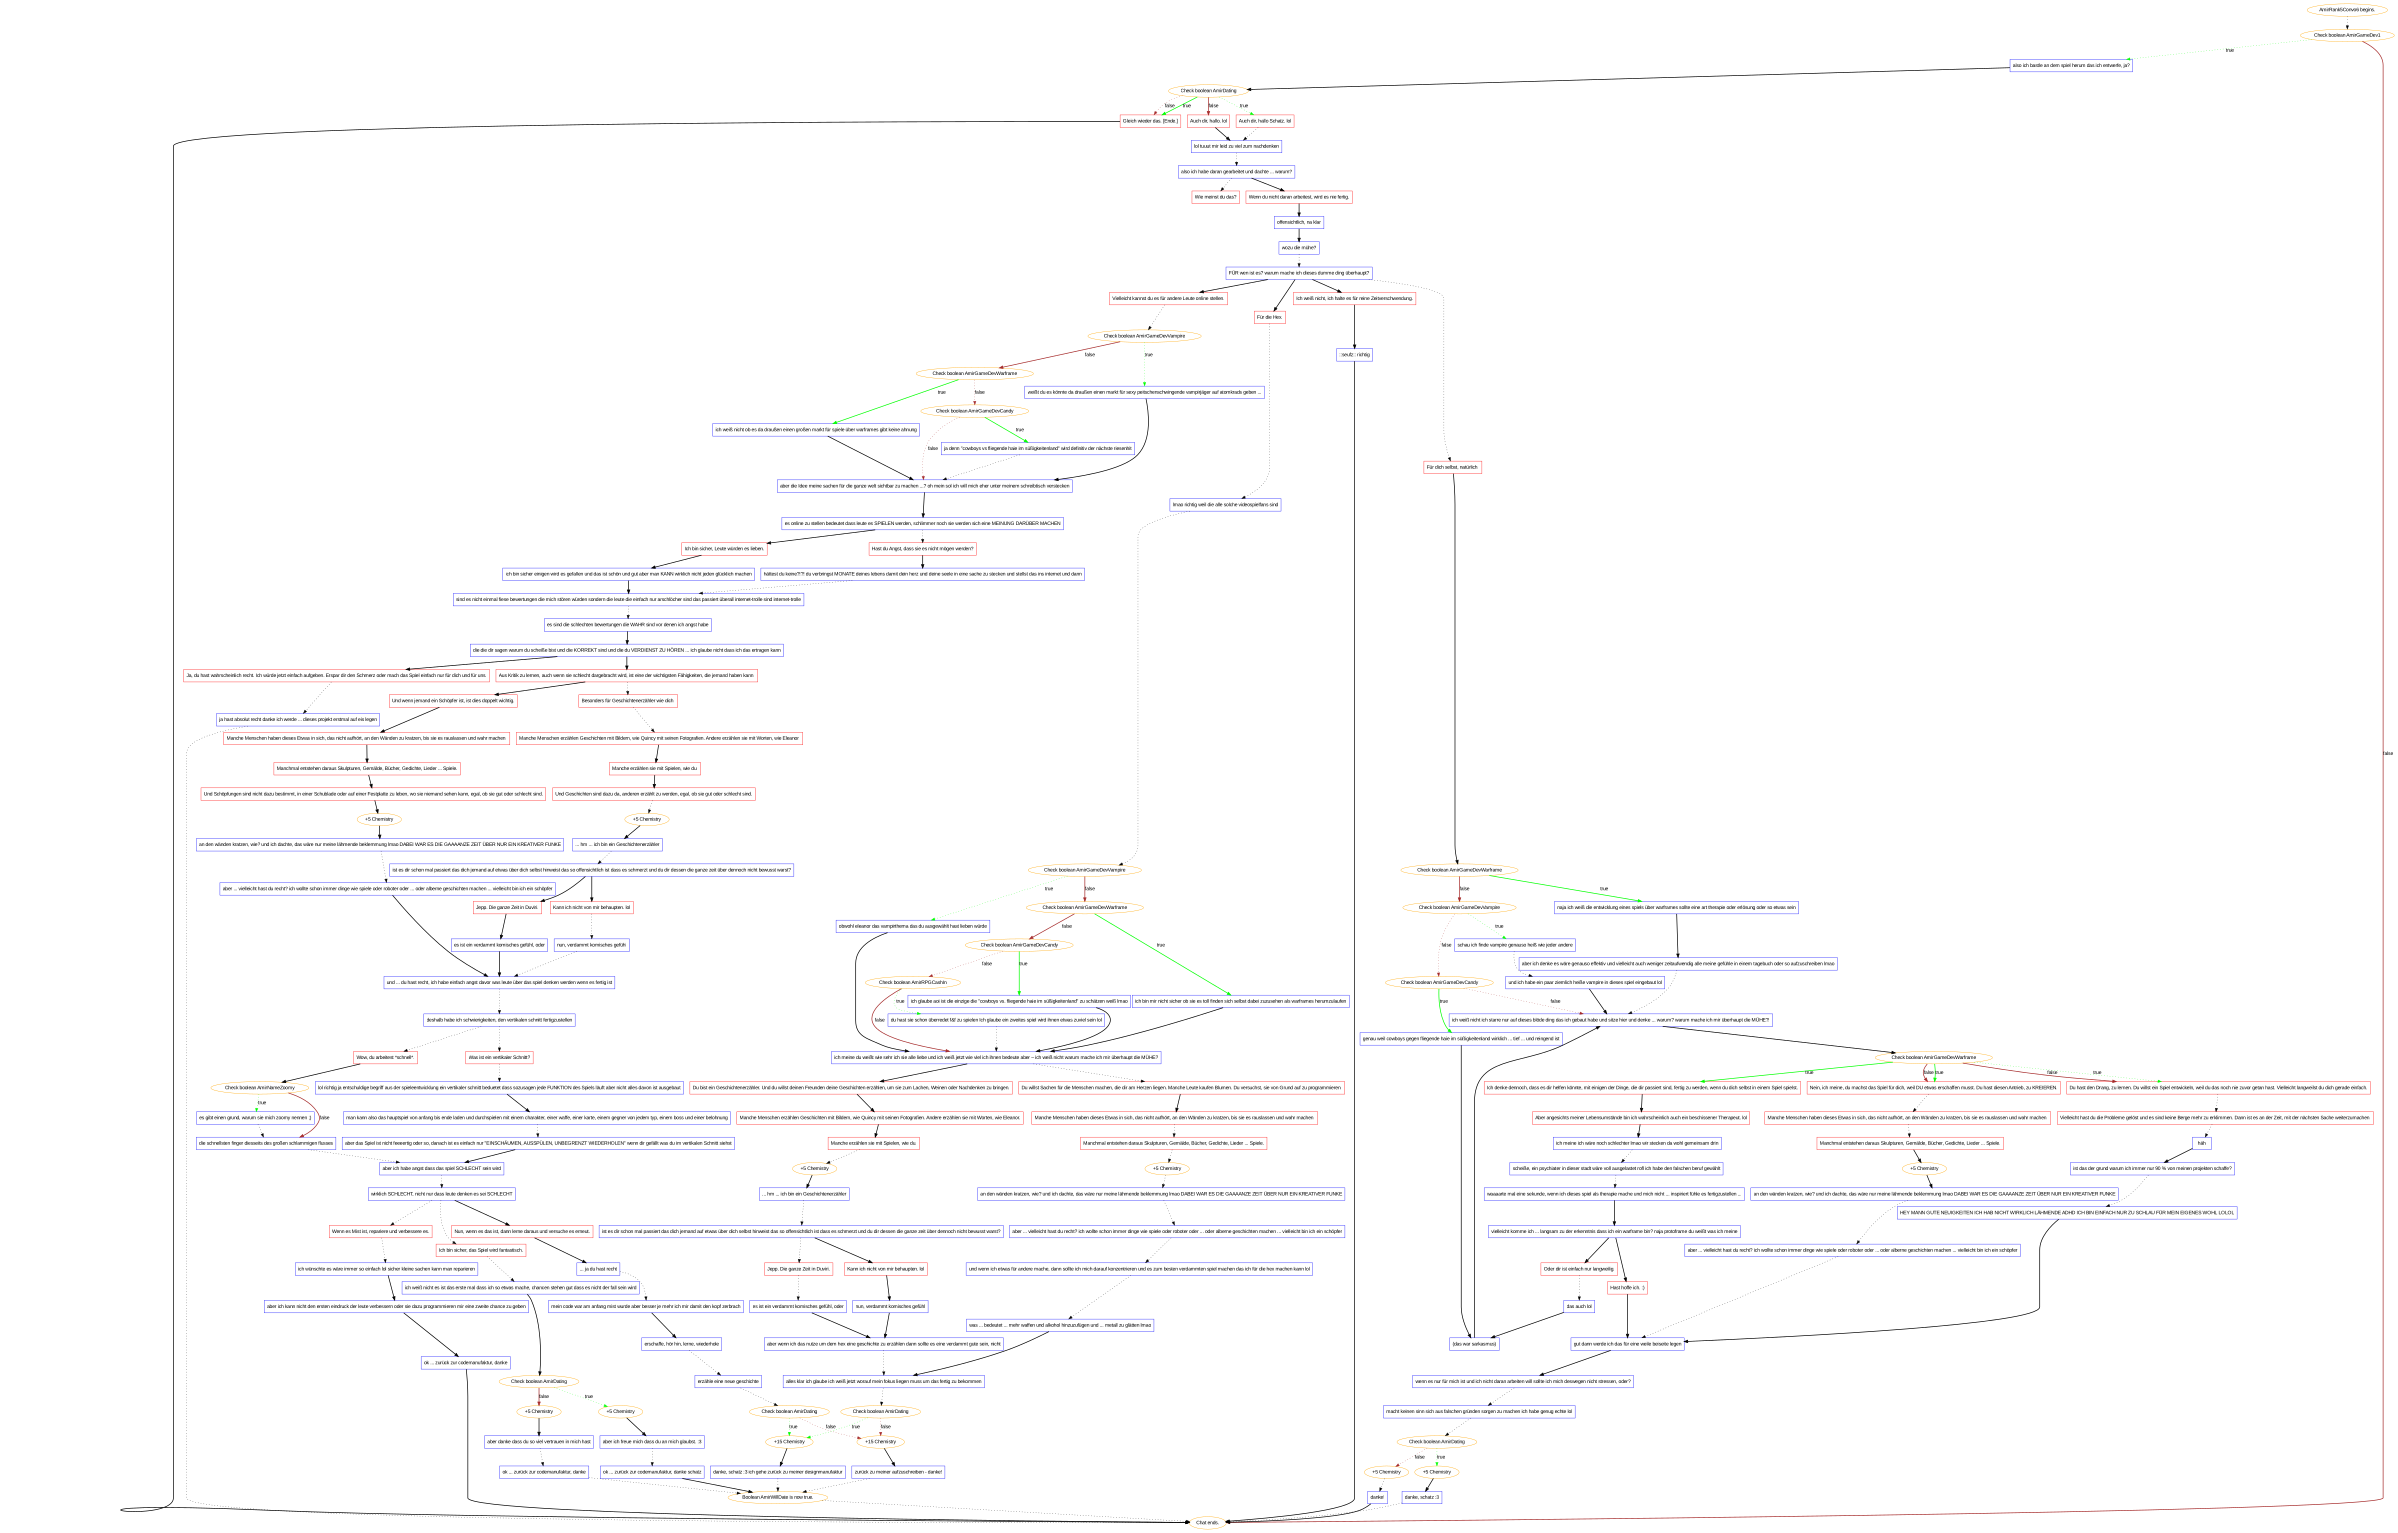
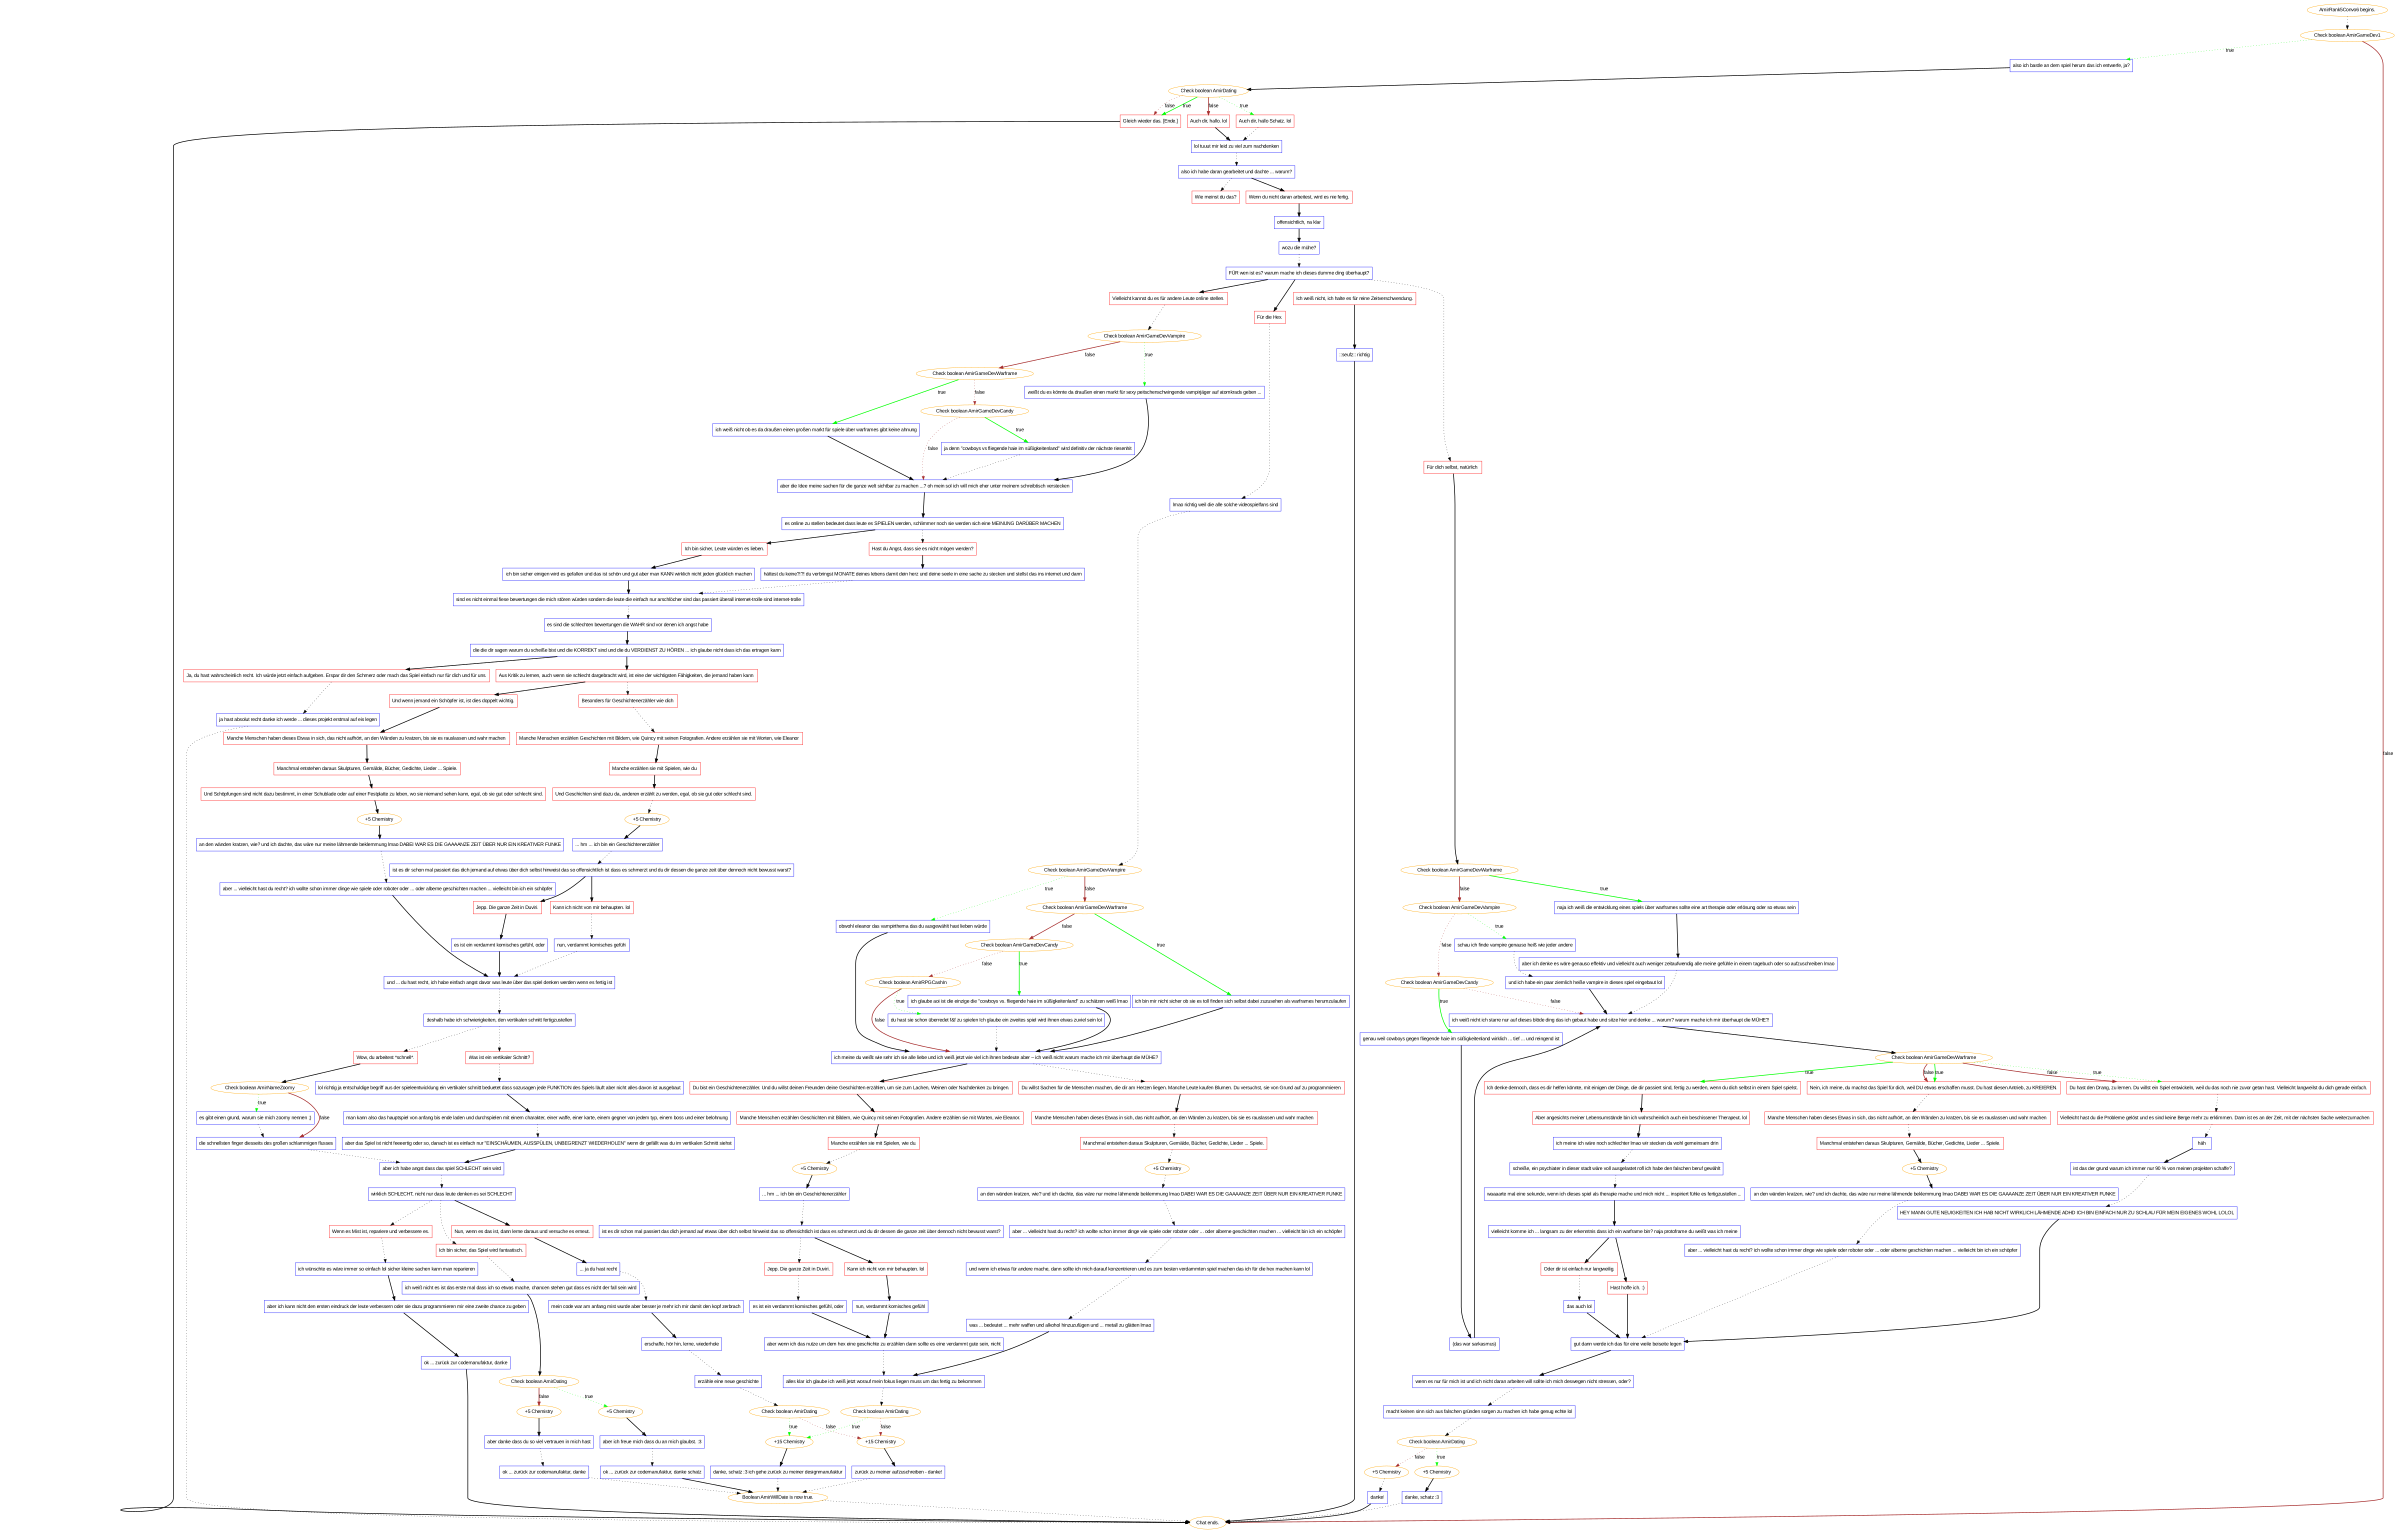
(1325, 285) -> none
(1529, 1325) -> (1602, 1324)
